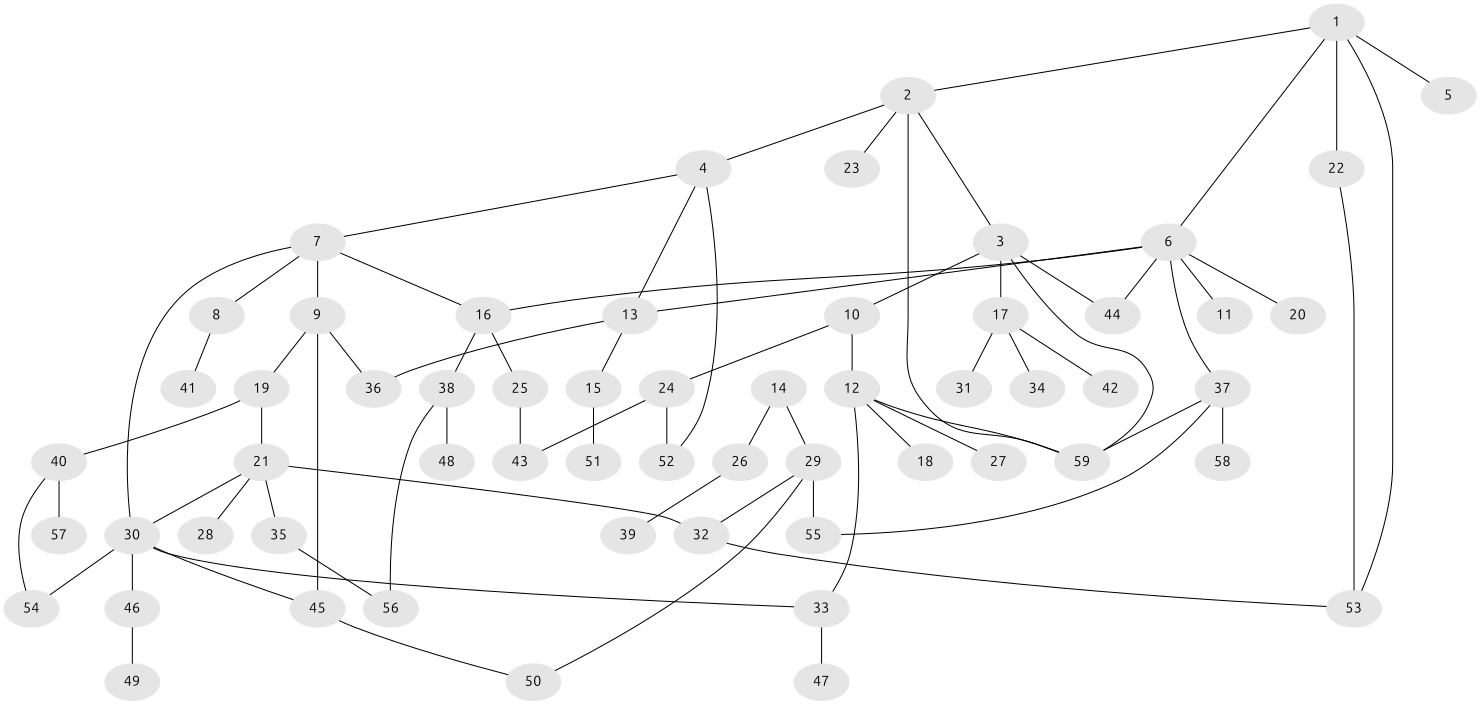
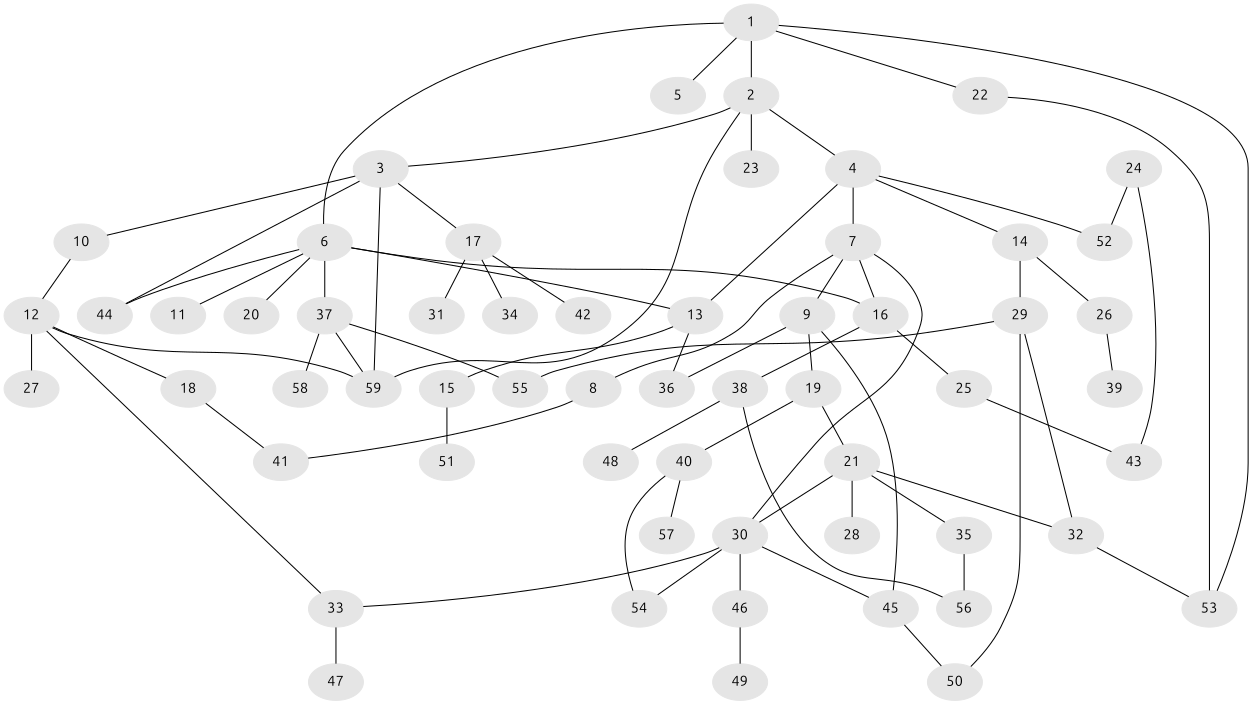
none -> (937, 206)
(759, 352) -> none
none -> (235, 426)
